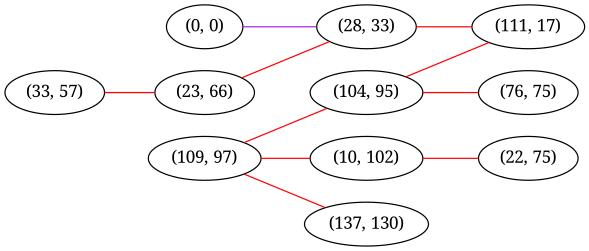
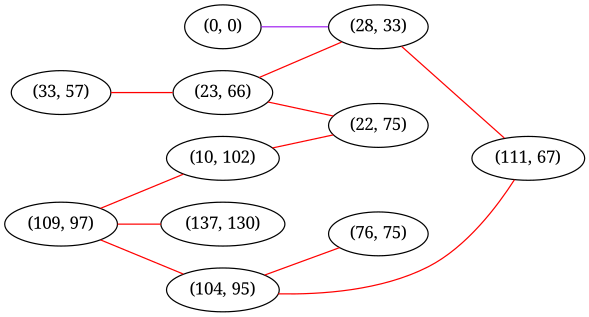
(528, 27) -> (528, 158)
none -> (301, 109)
